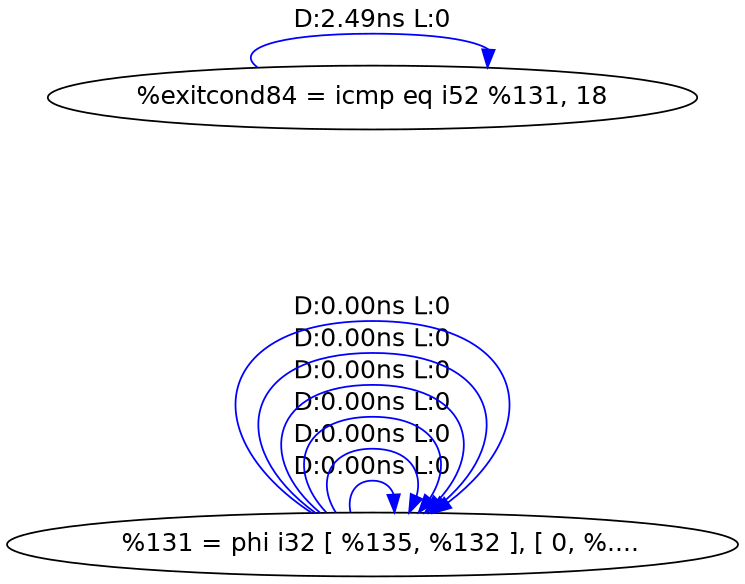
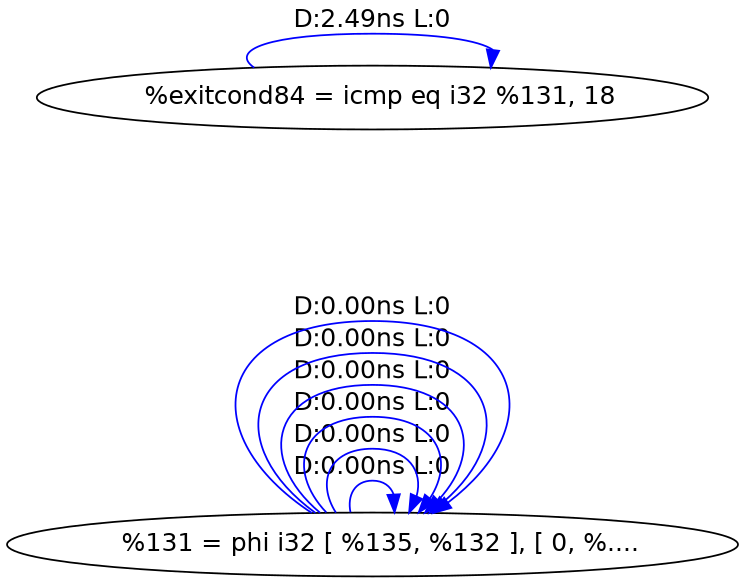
(373, 98) -> (373, 98)
